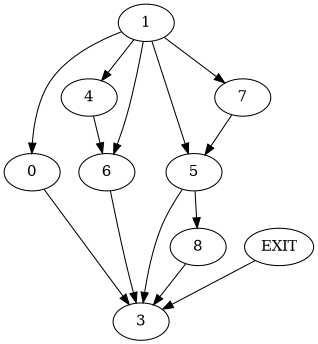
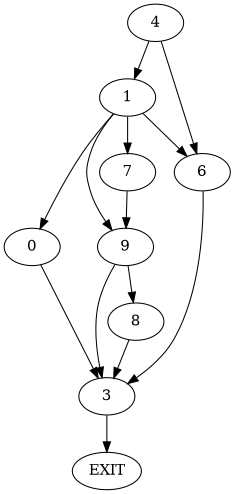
(121, 56) -> (144, 55)
(194, 172) -> (126, 247)
(214, 282) -> (107, 429)
